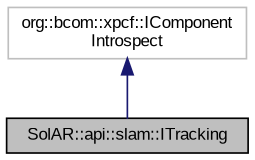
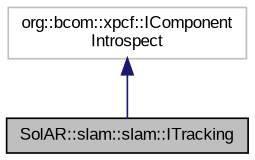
(127, 136) -> (127, 136)
